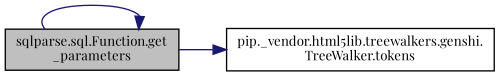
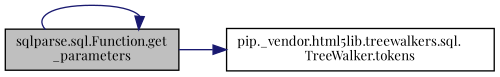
(360, 50) -> (360, 50)
